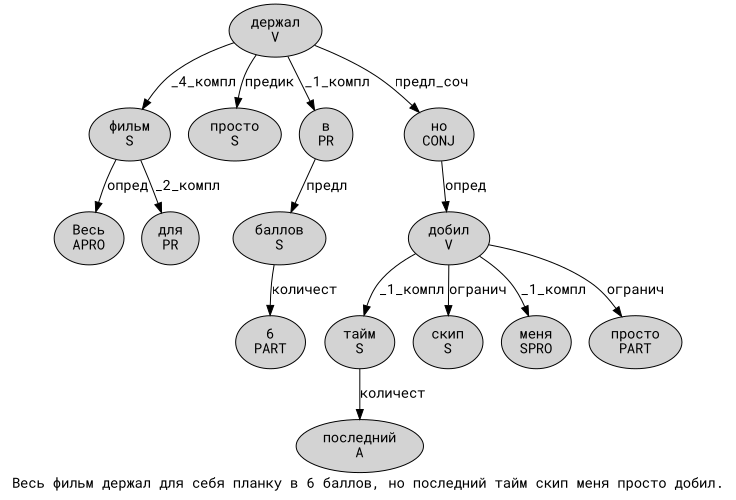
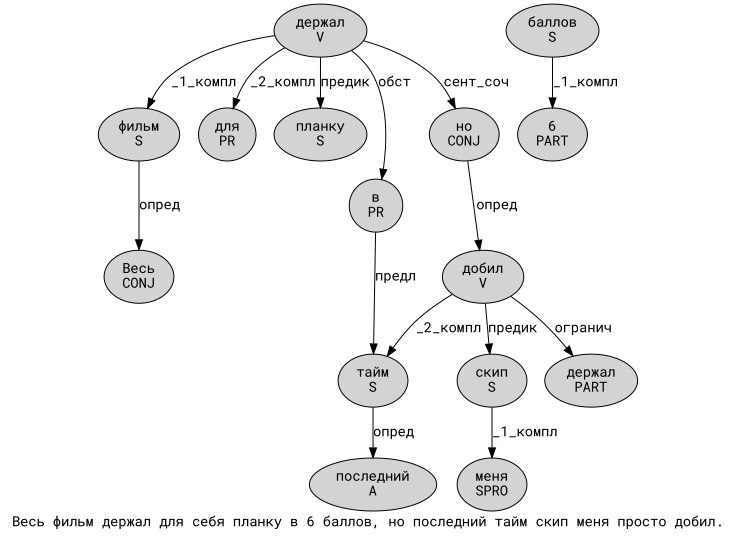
(204, 83) -> (204, 83)
(338, 83) -> (395, 83)
(432, 83) -> (477, 83)
(235, 134) -> (320, 134)
(305, 181) -> (375, 288)
(150, 182) -> (256, 69)
(89, 238) -> (139, 277)
(506, 278) -> (492, 427)
(305, 290) -> (586, 83)
(412, 290) -> (449, 329)
(478, 290) -> (513, 329)
(635, 342) -> (591, 381)
(393, 394) -> (394, 433)
